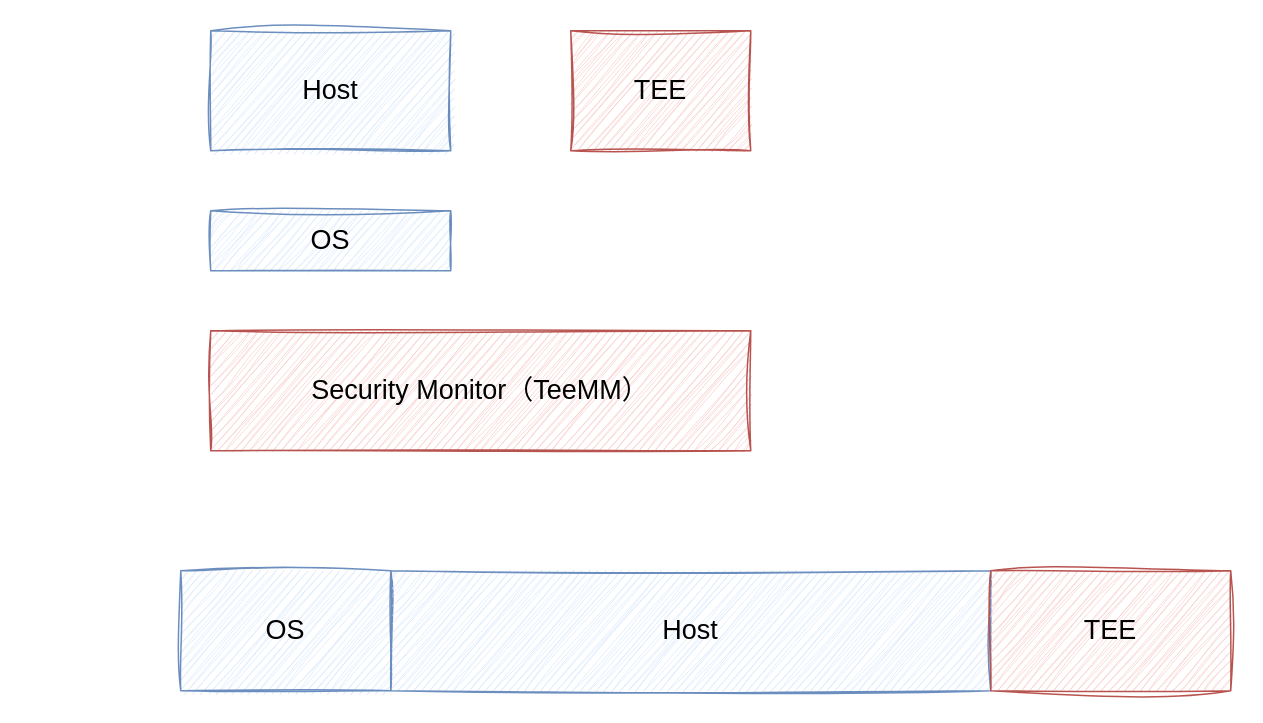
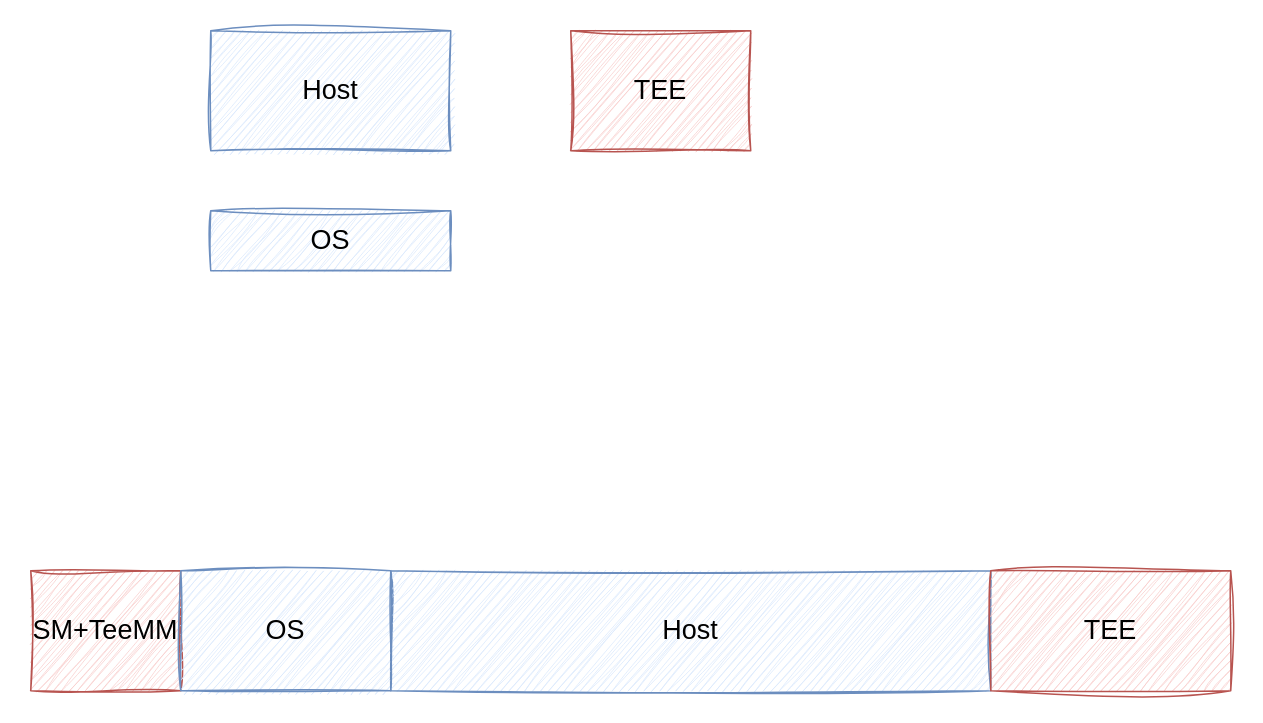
(481, 391) -> none
none -> (106, 631)
